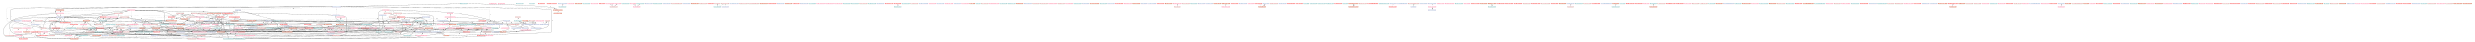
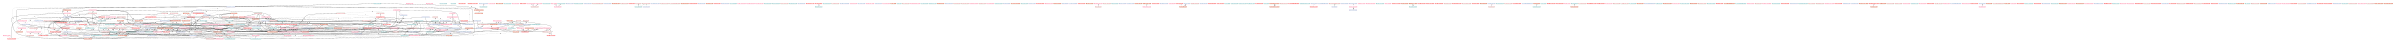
none -> (234, 17)
